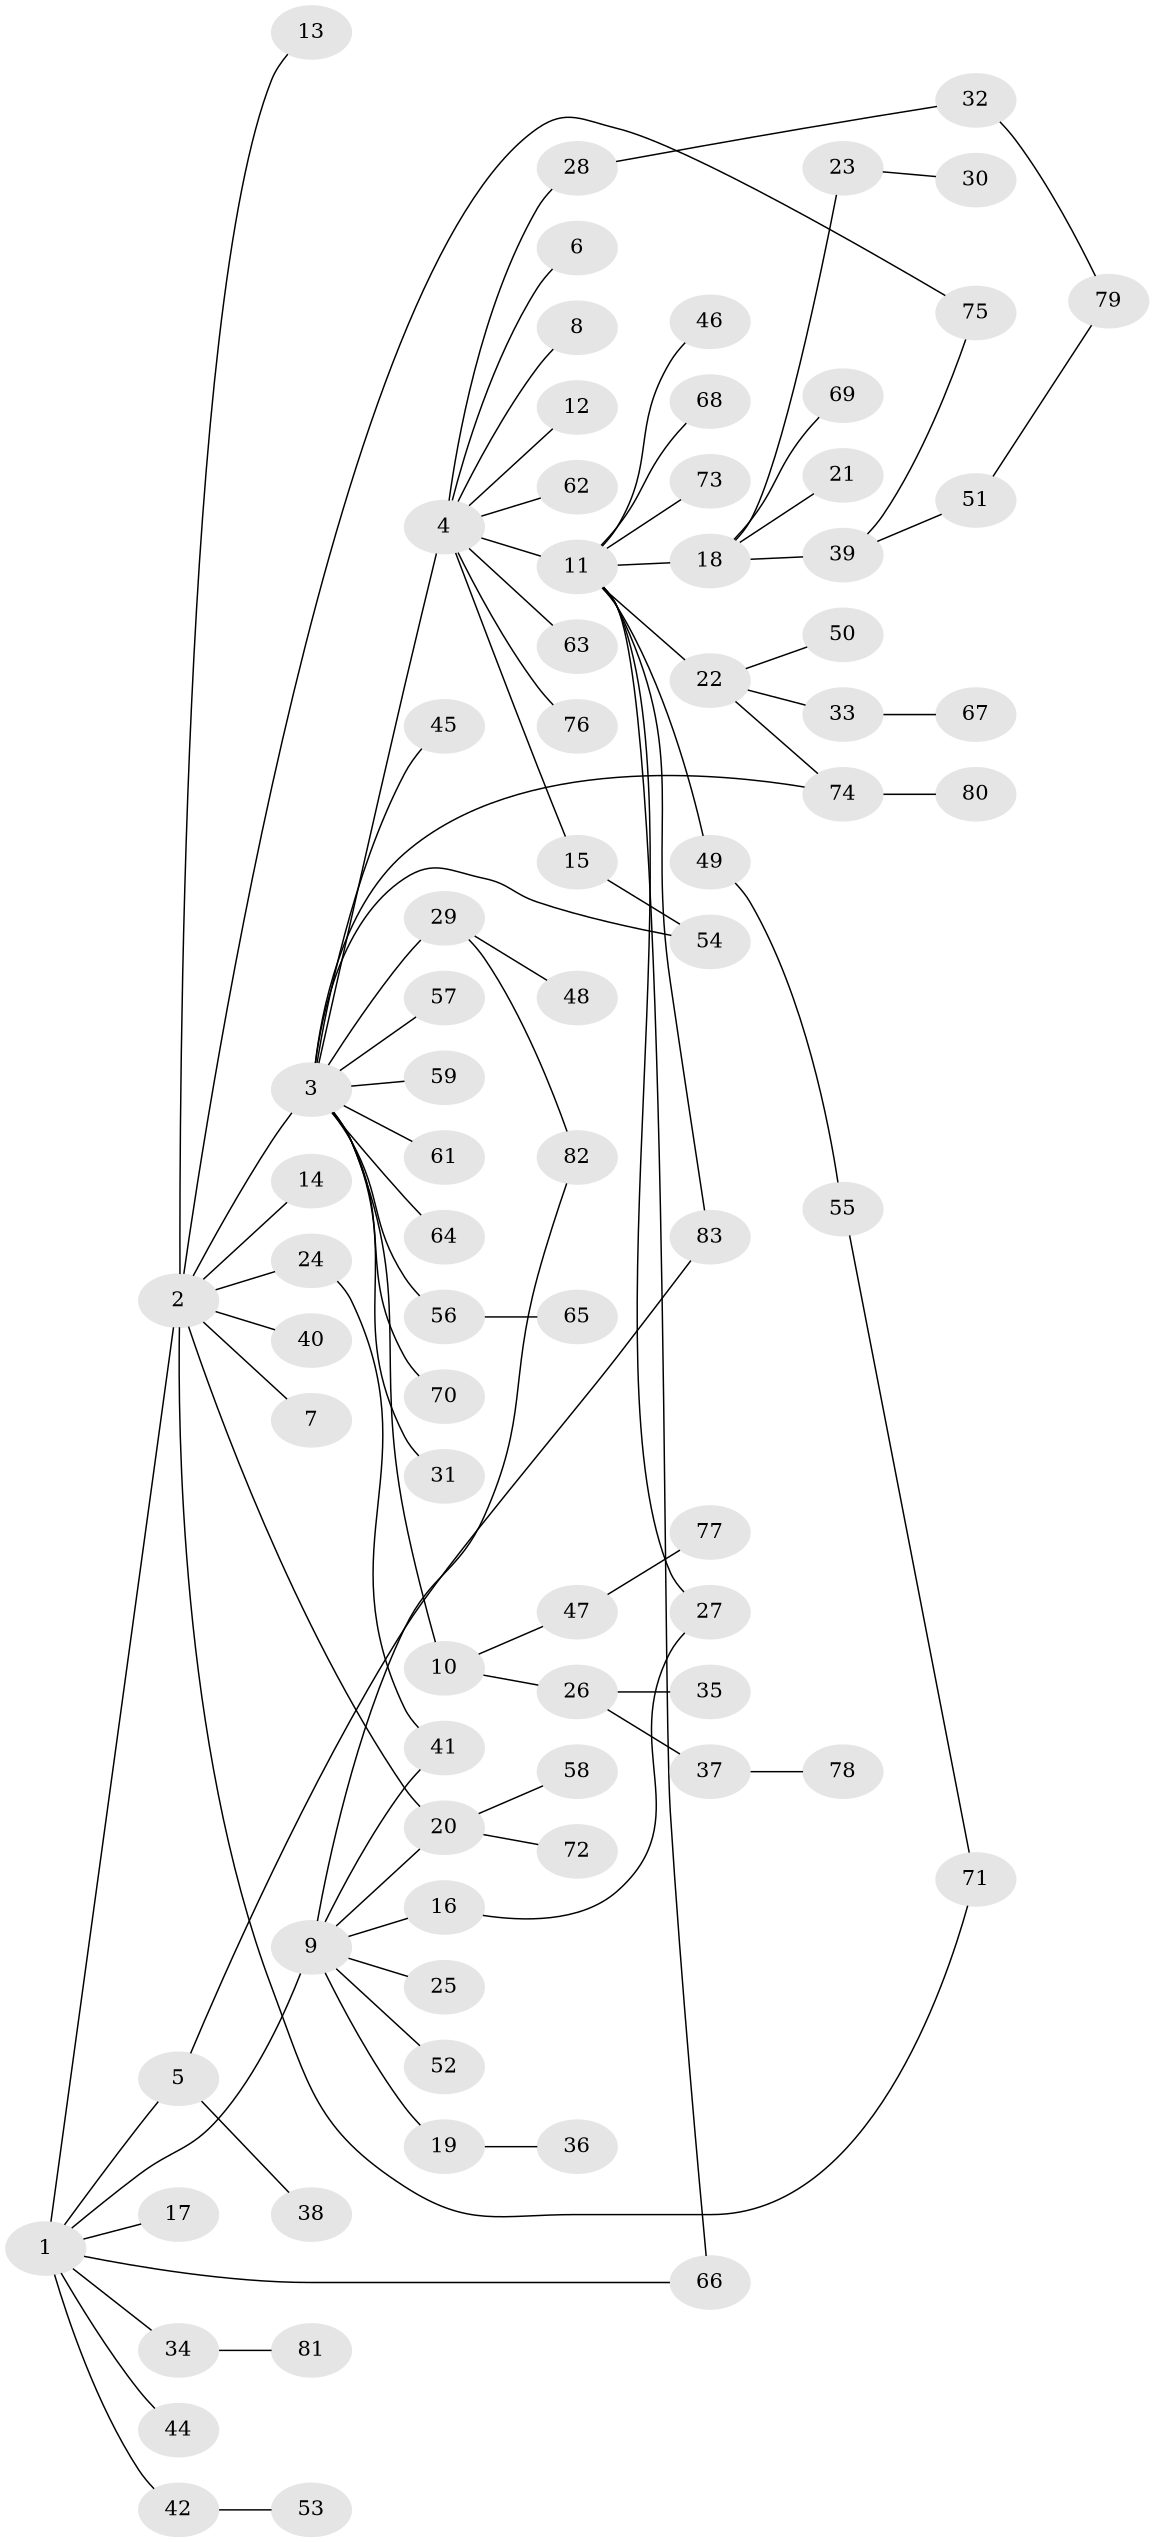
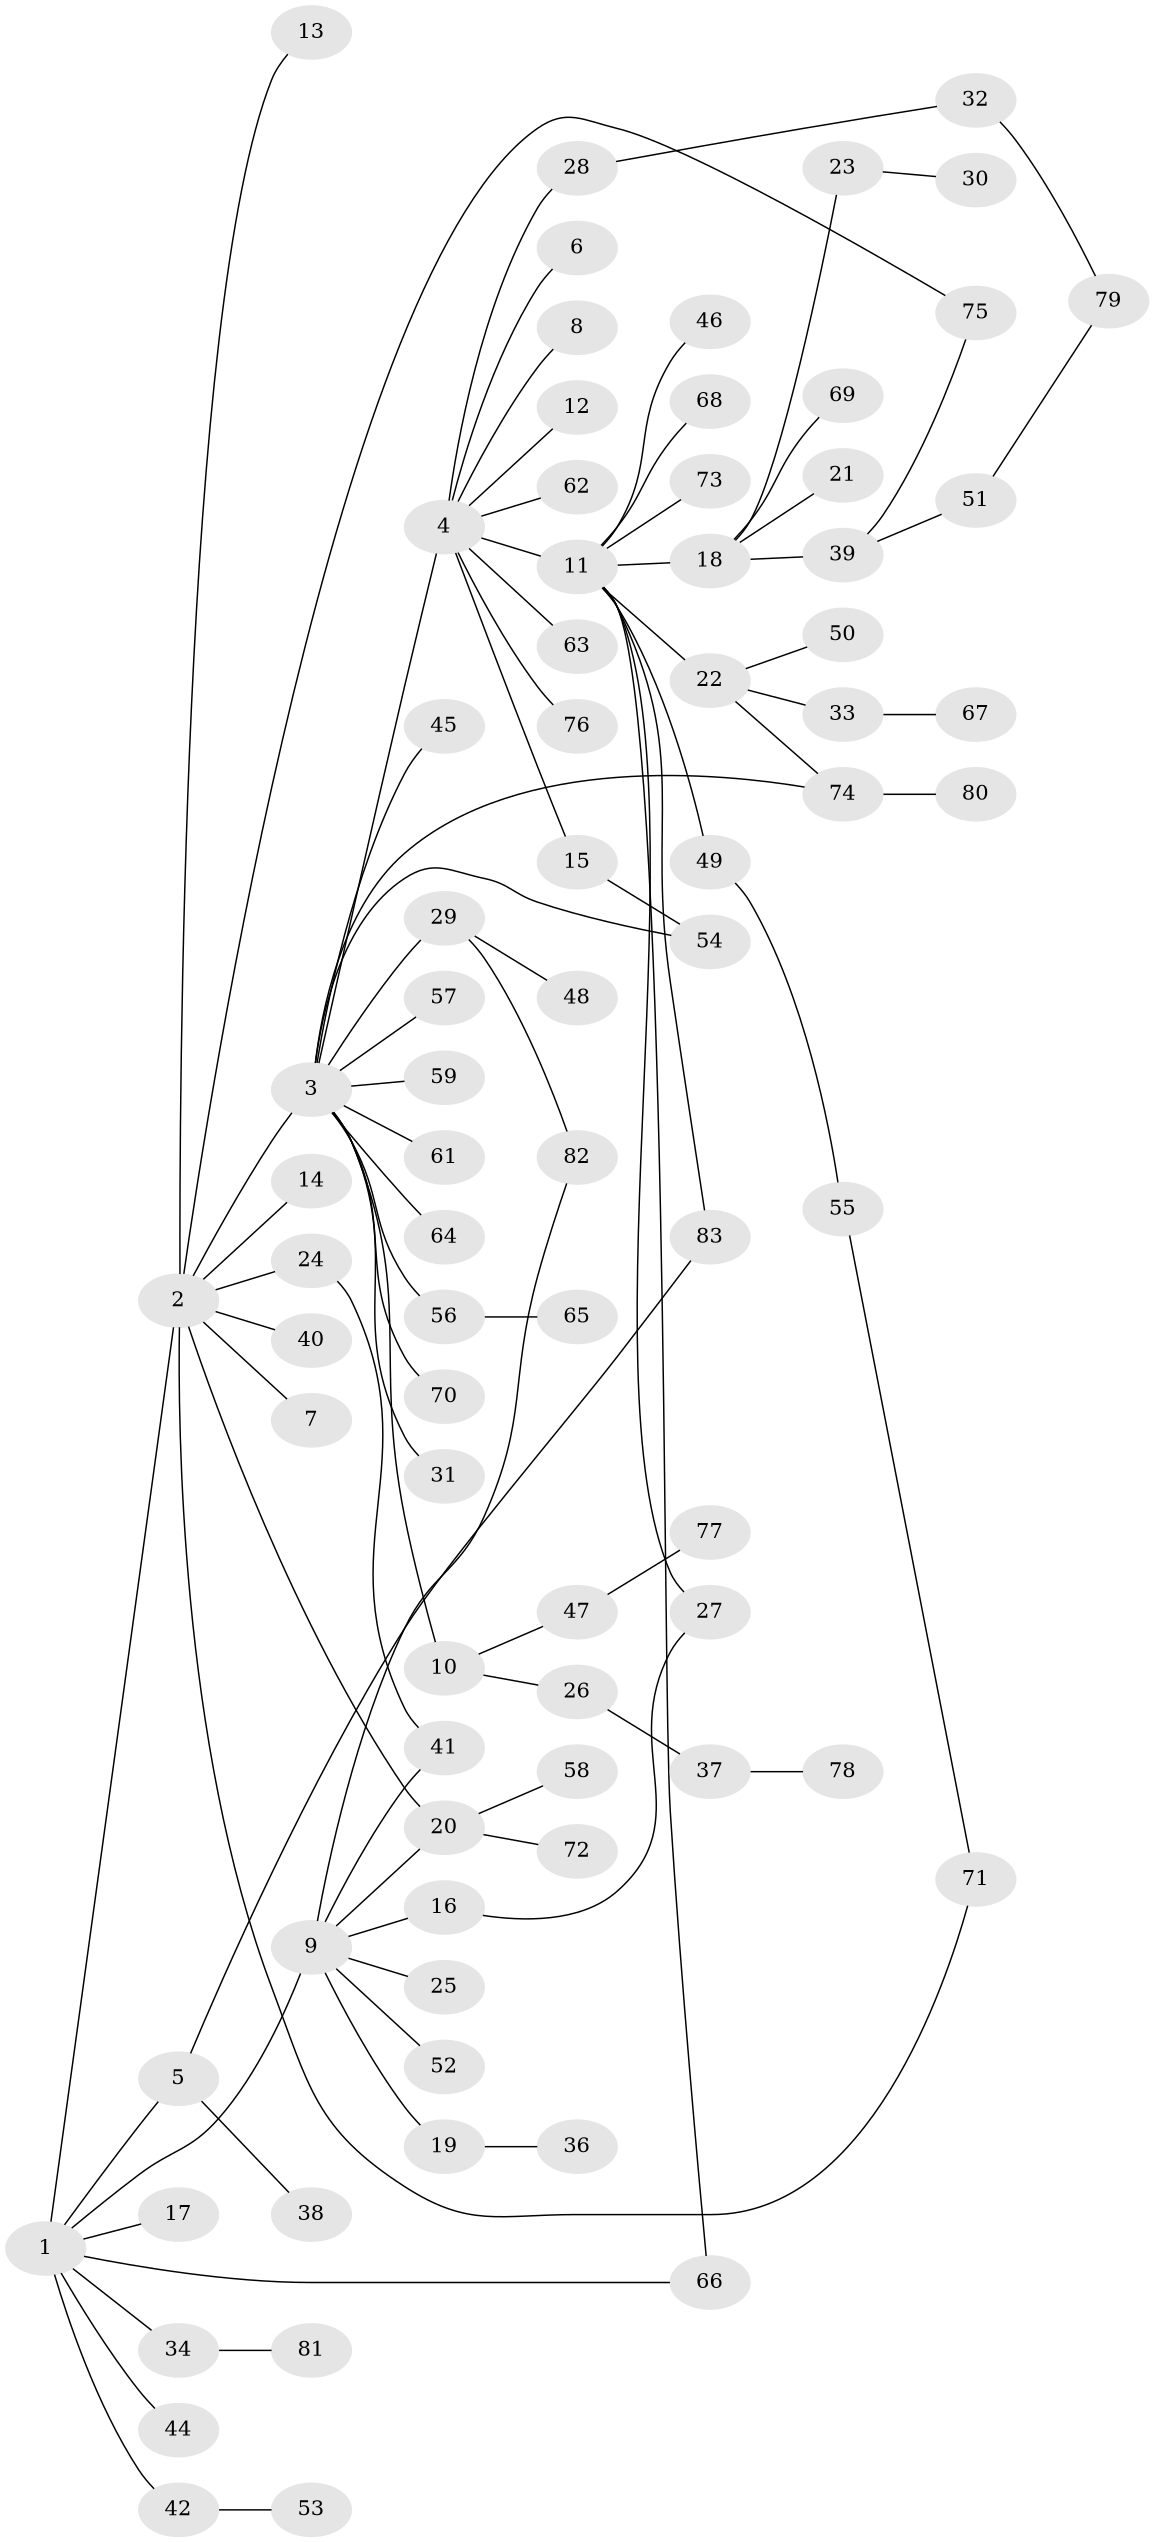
(710, 1692) -> none
